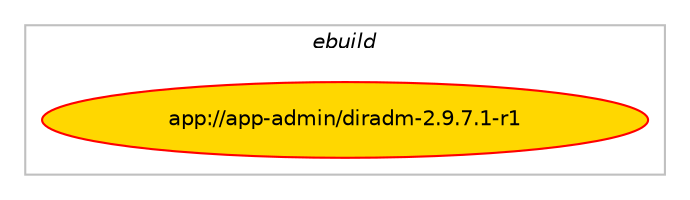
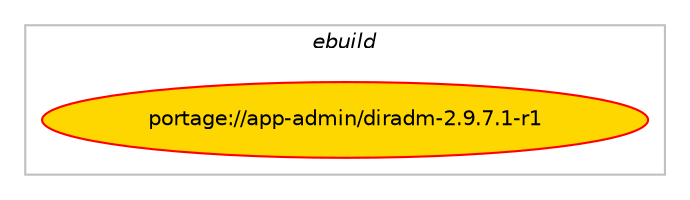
(345, 120) -> (345, 120)
